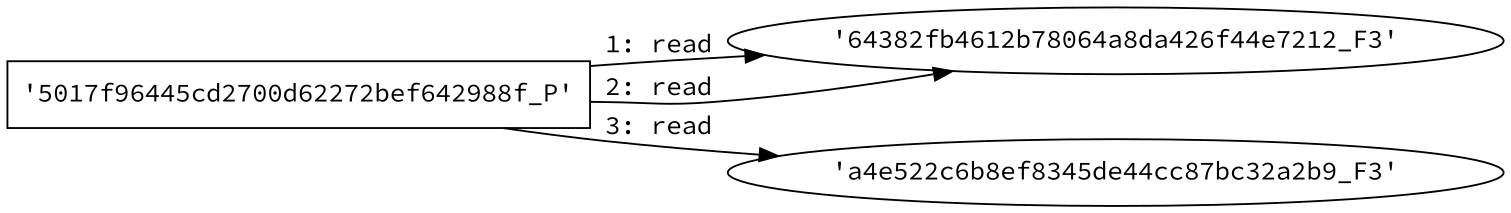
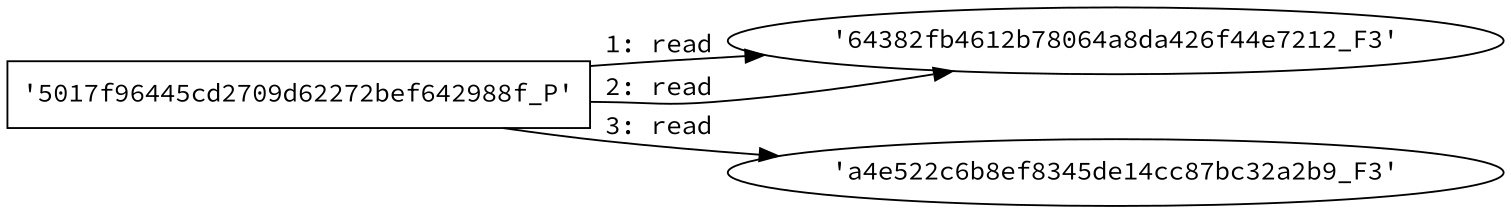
(299, 95) -> (299, 95)
(1116, 173) -> (1116, 173)
